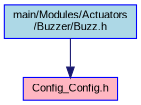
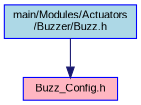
(70, 89) -> (70, 89)
